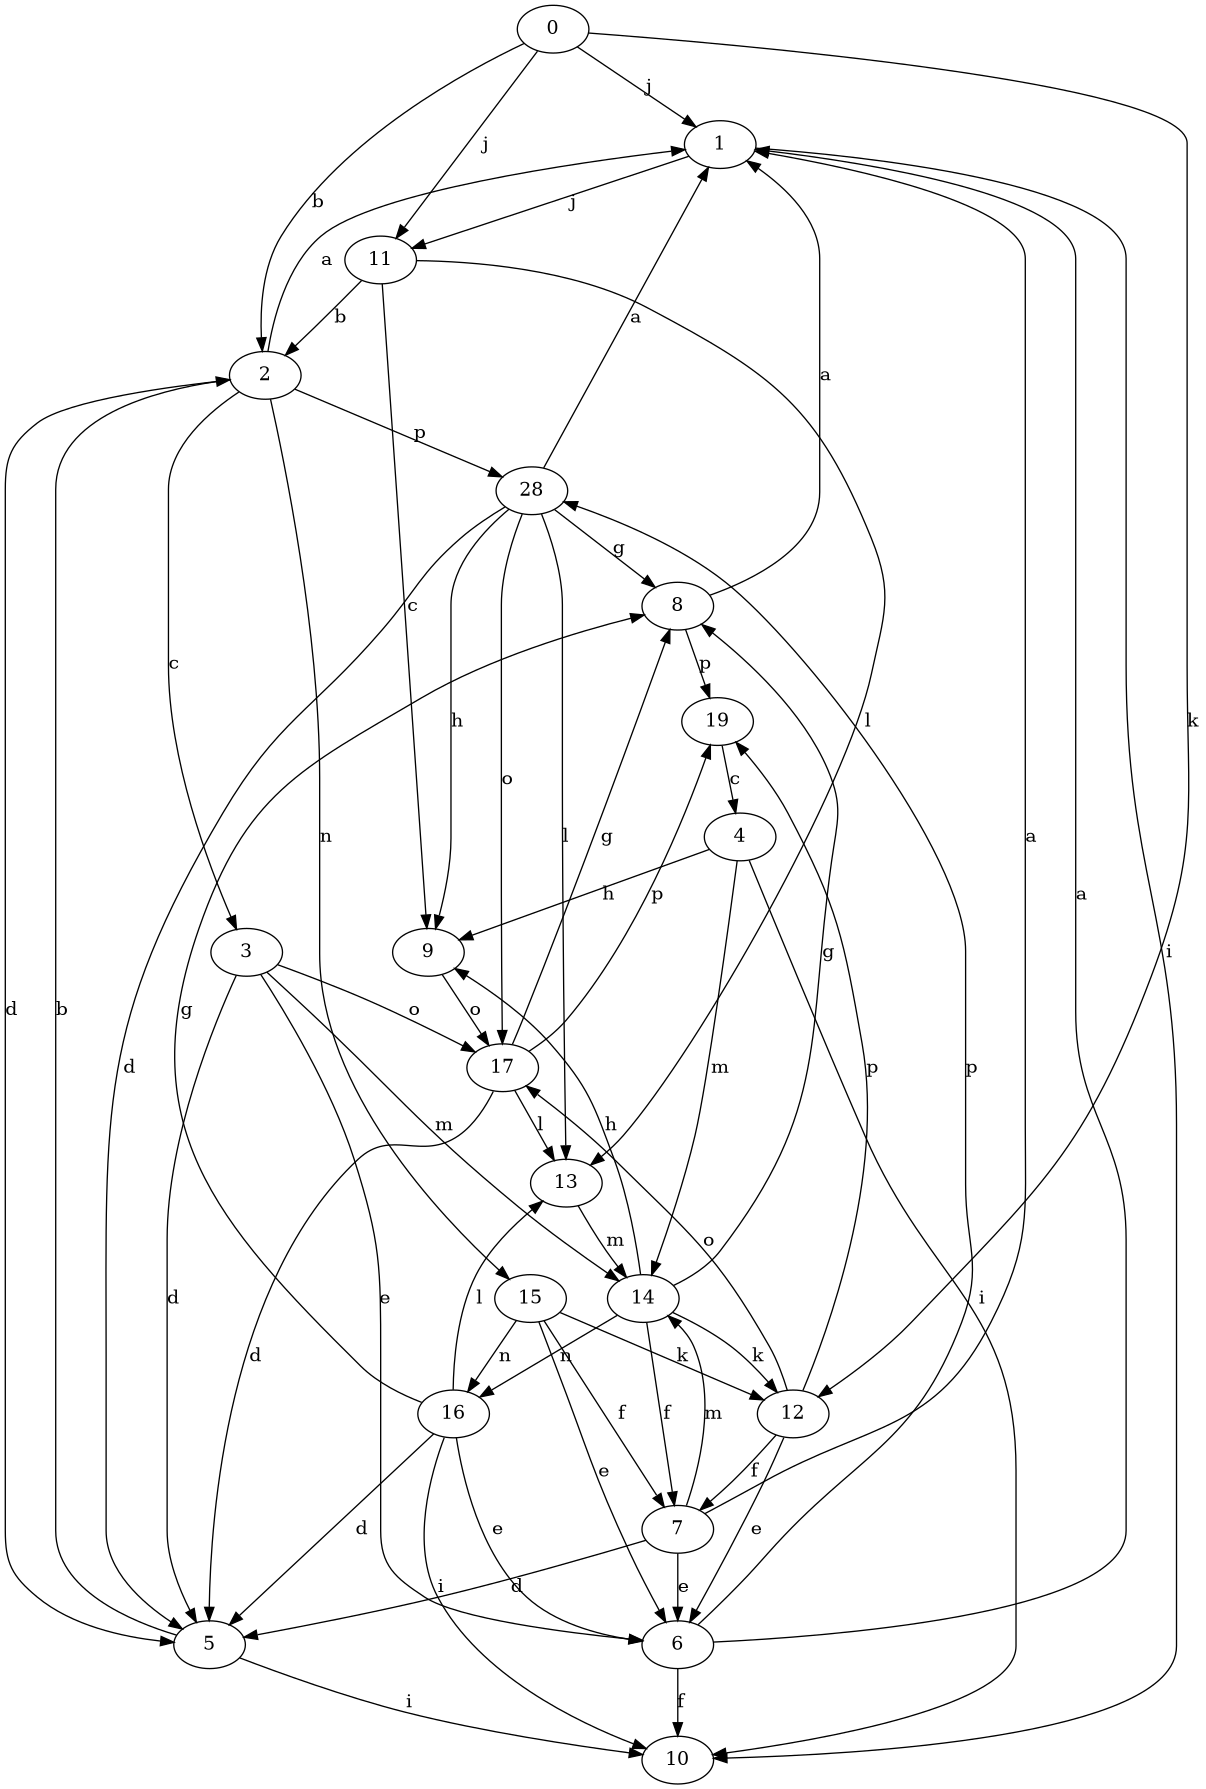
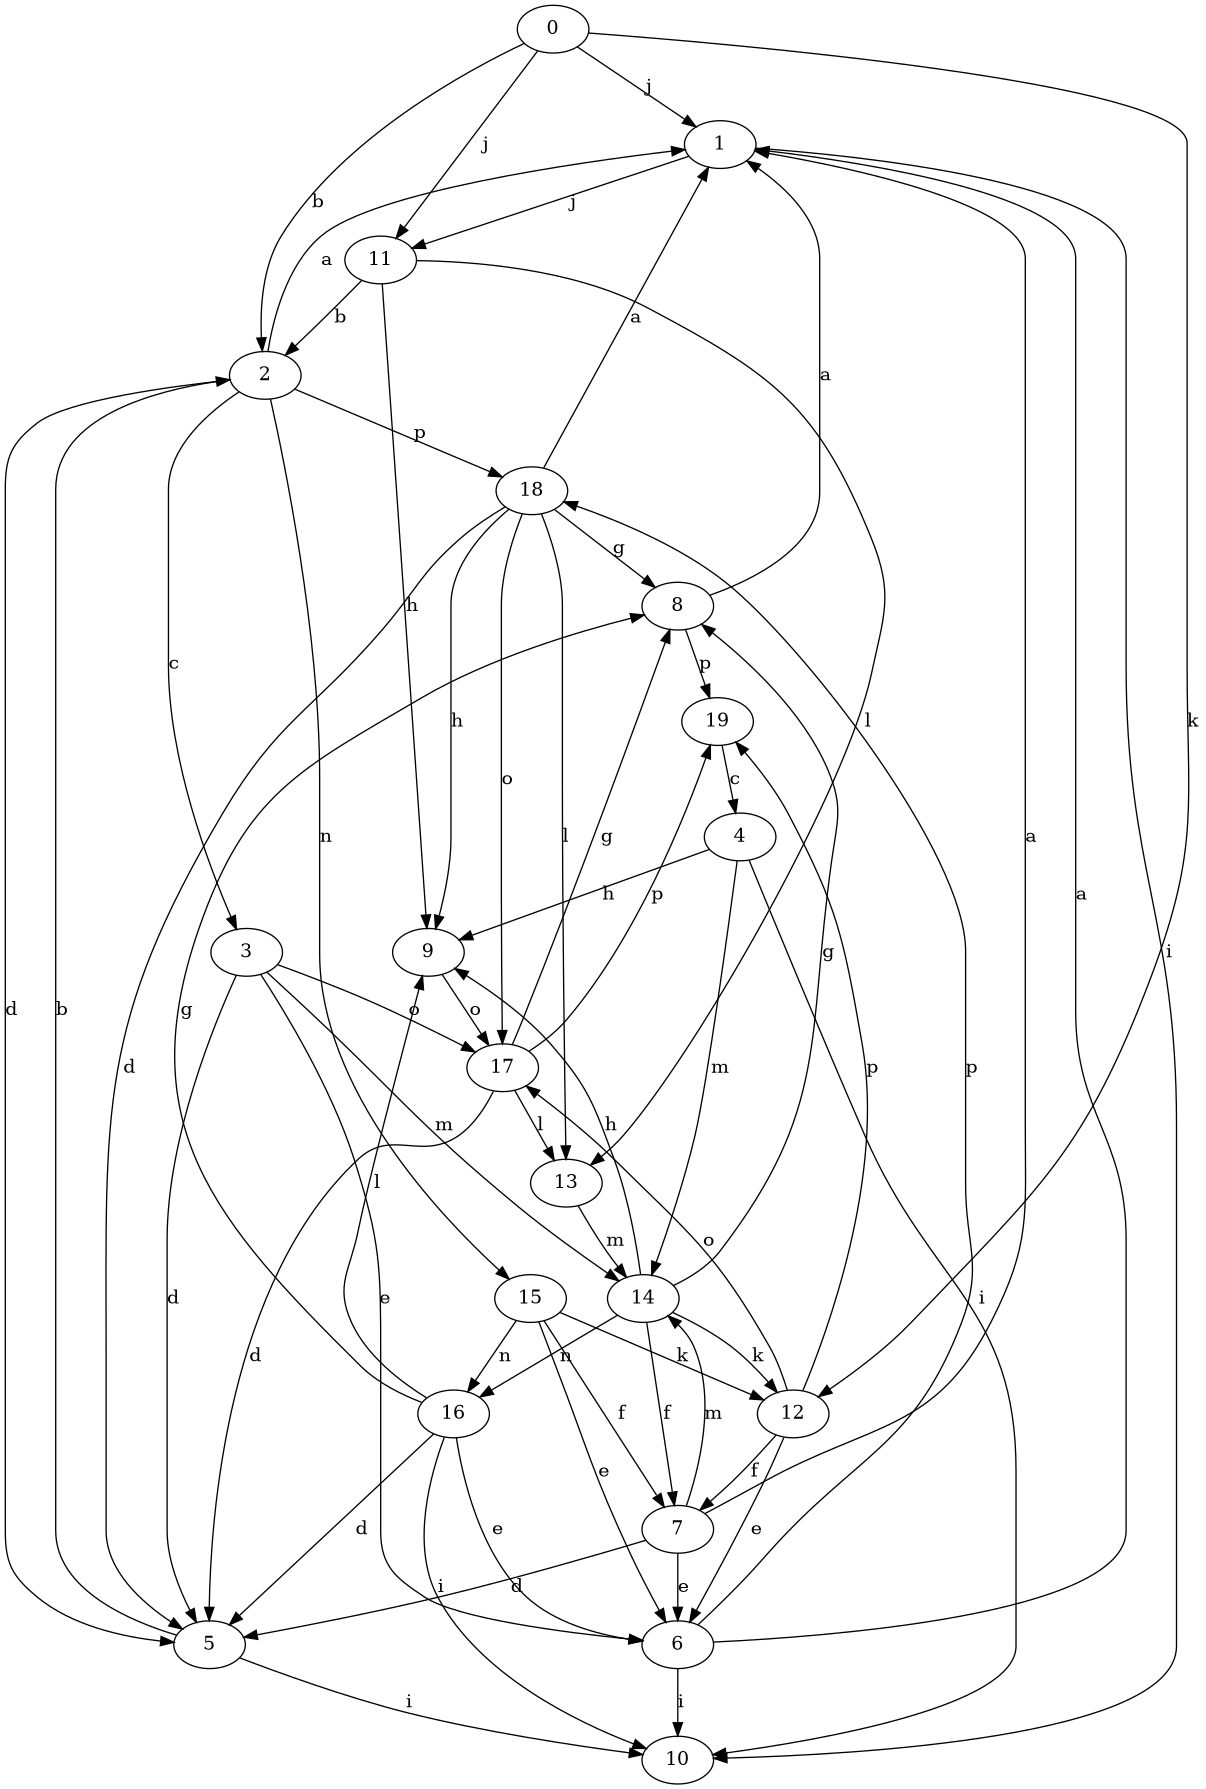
(532, 491) -> (532, 491)
(413, 606) -> (413, 606)
(470, 1289) -> (361, 1219)
(681, 1702) -> (681, 1702)
